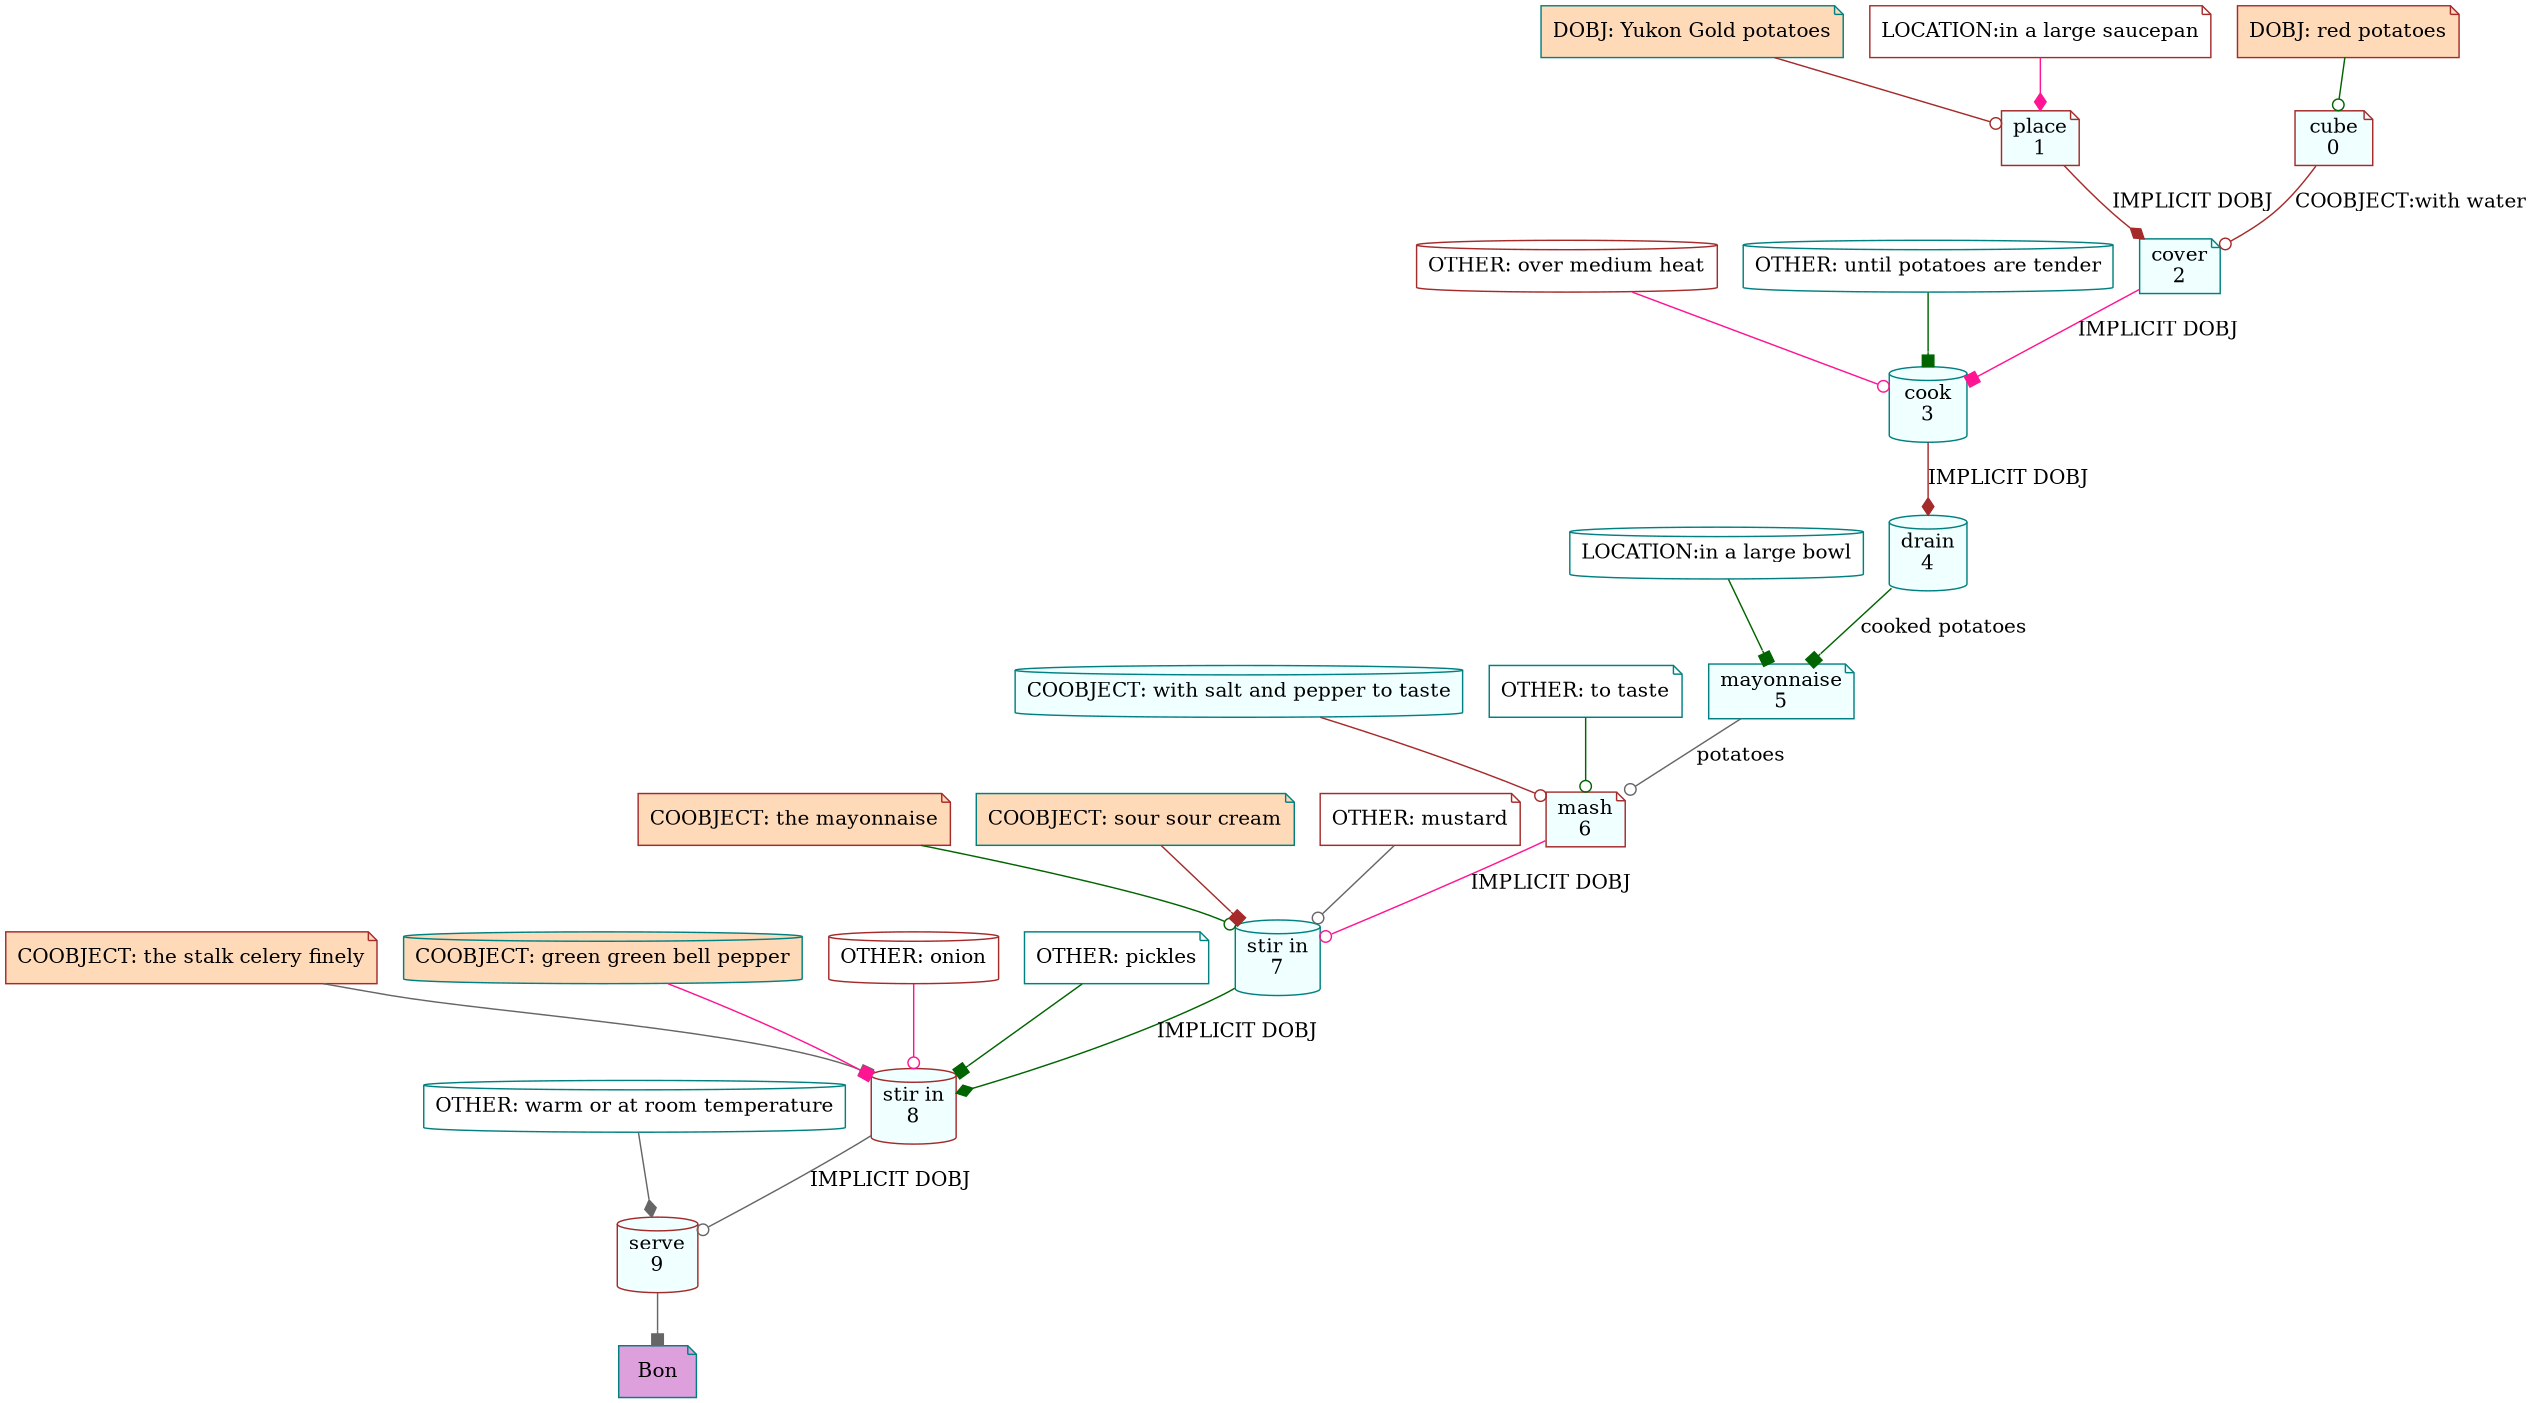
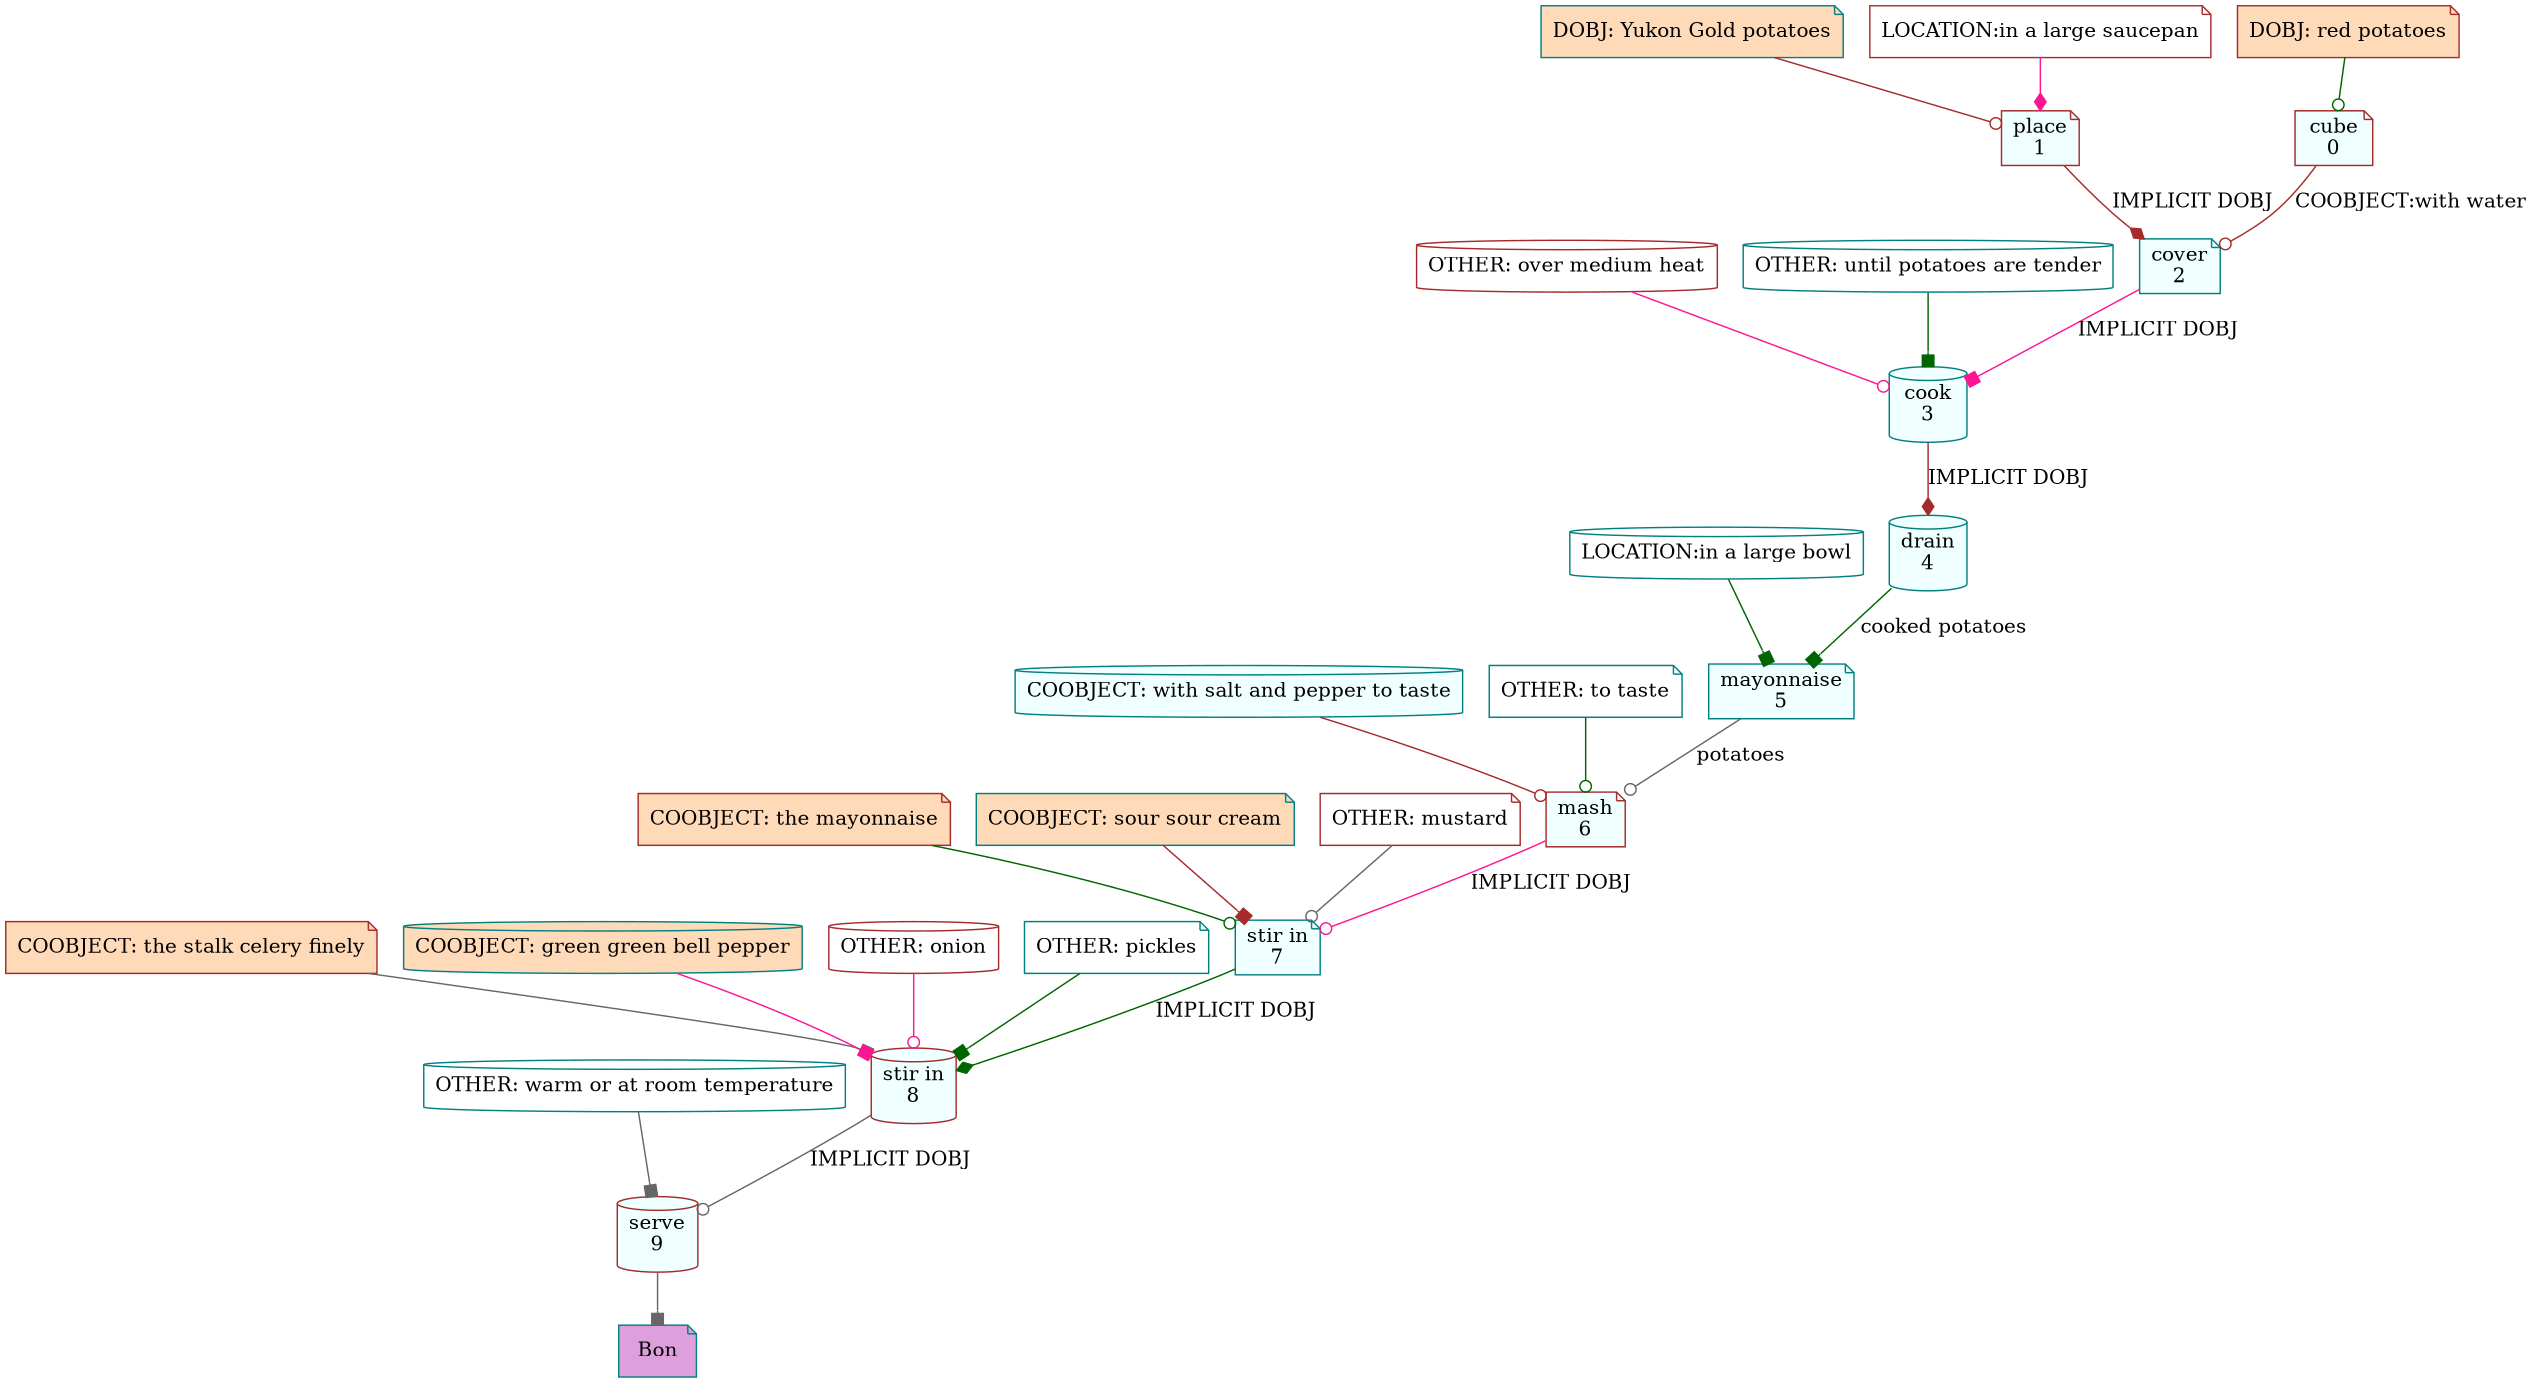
(1278, 958) -> (1278, 948)
(644, 1166) -> (644, 1147)
